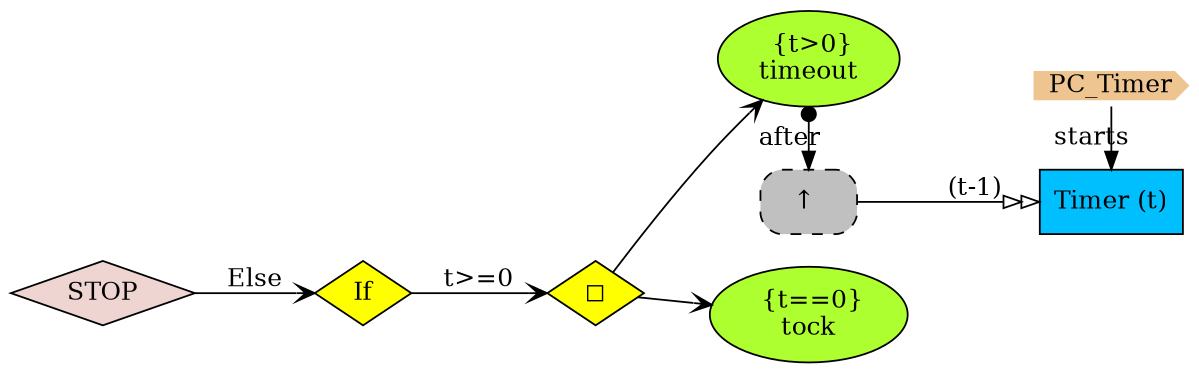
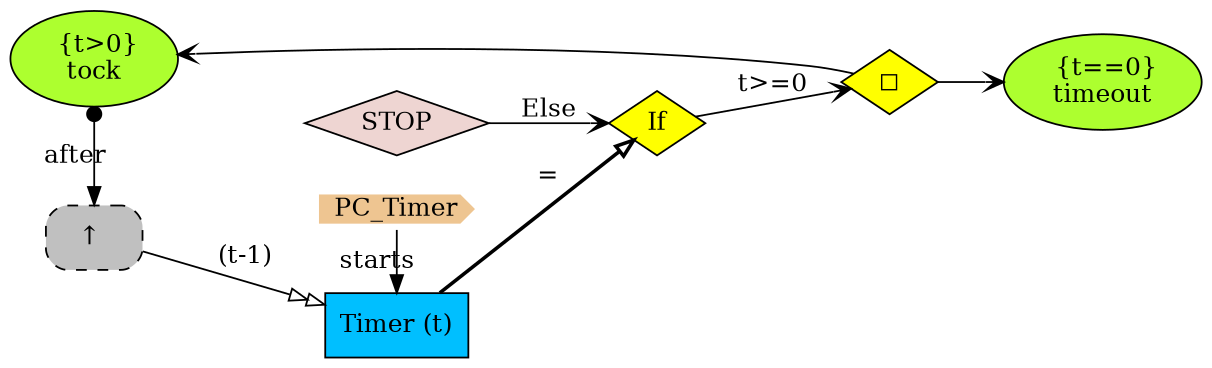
(809, 59) -> (94, 59)
none -> (530, 222)
(809, 315) -> (1103, 82)
